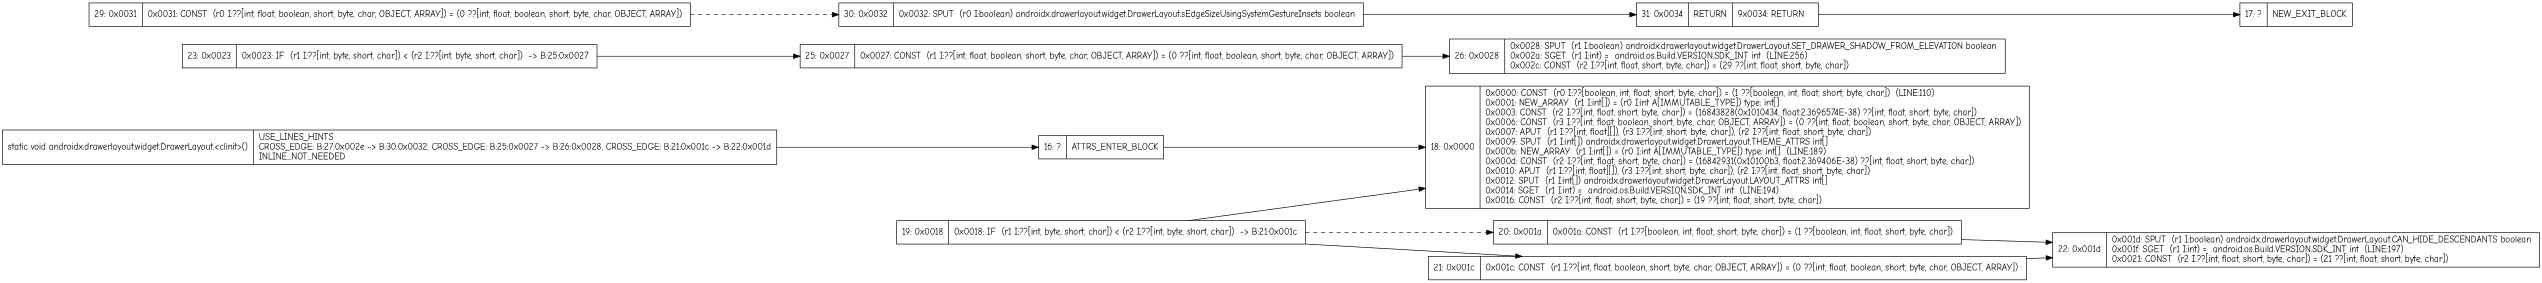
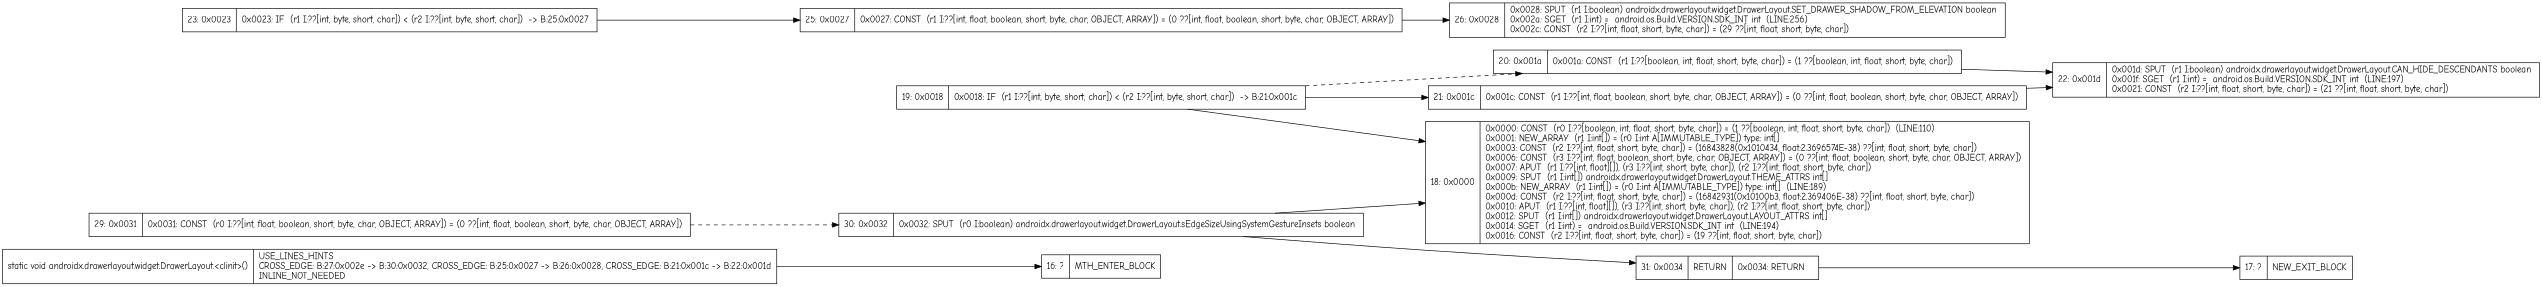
(1775, 14) -> (1775, 267)
(1115, 147) -> (1115, 266)
(1291, 147) -> (1347, 208)
